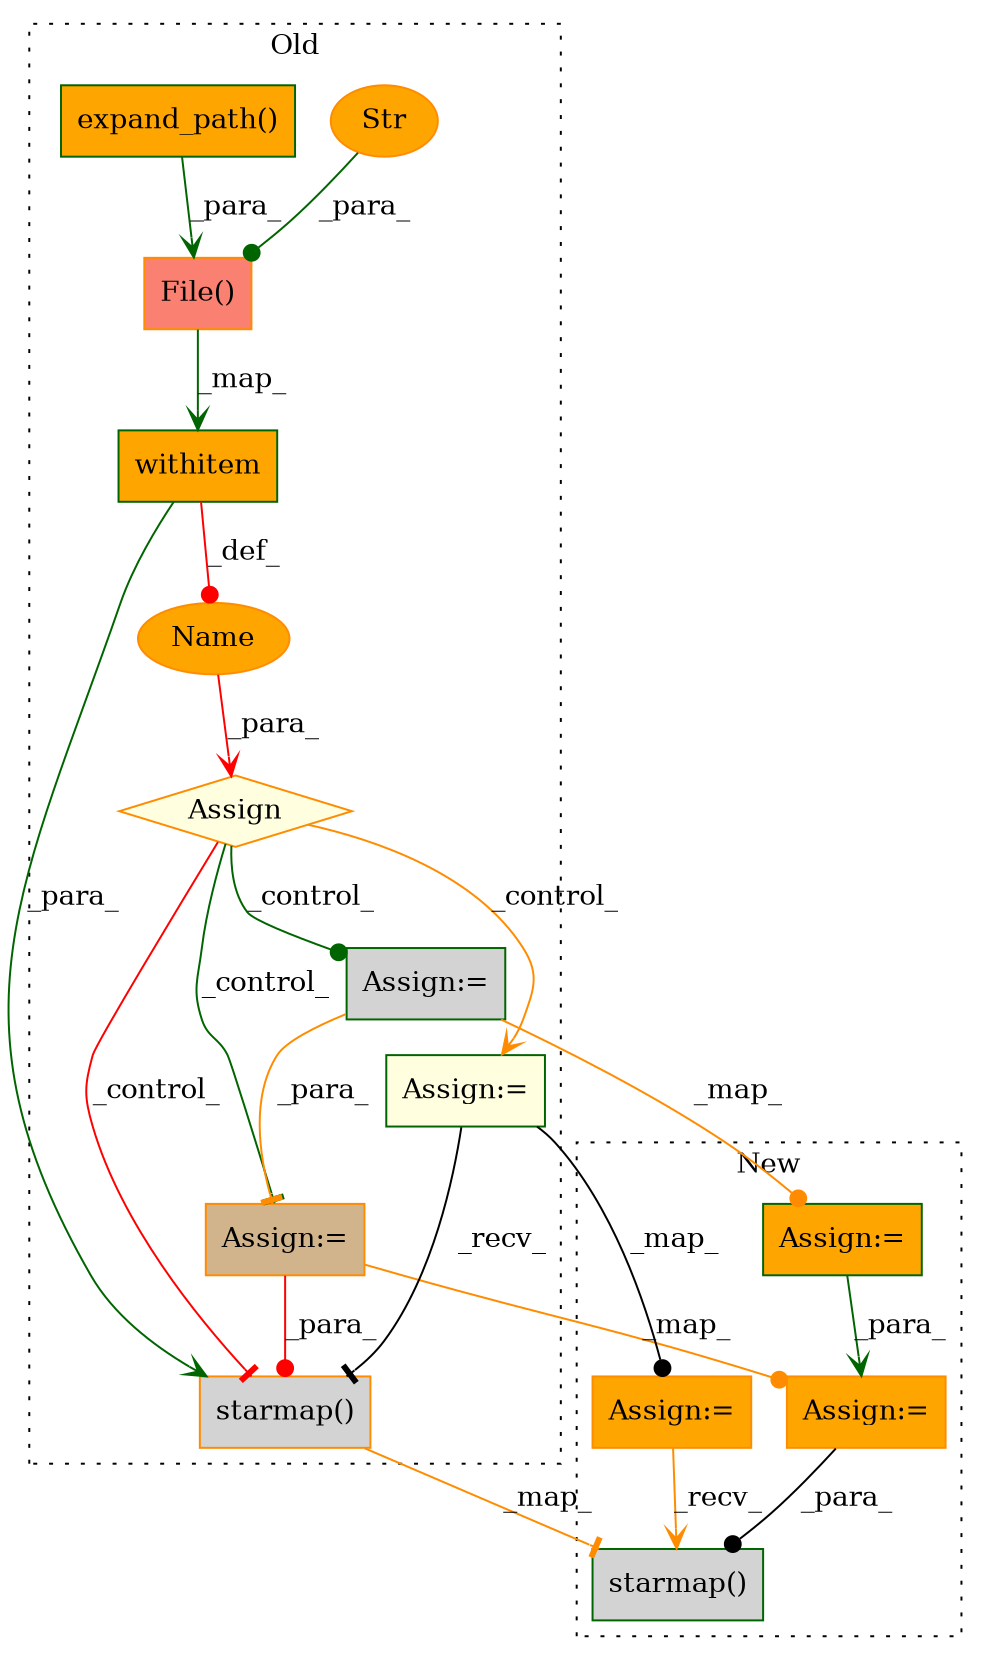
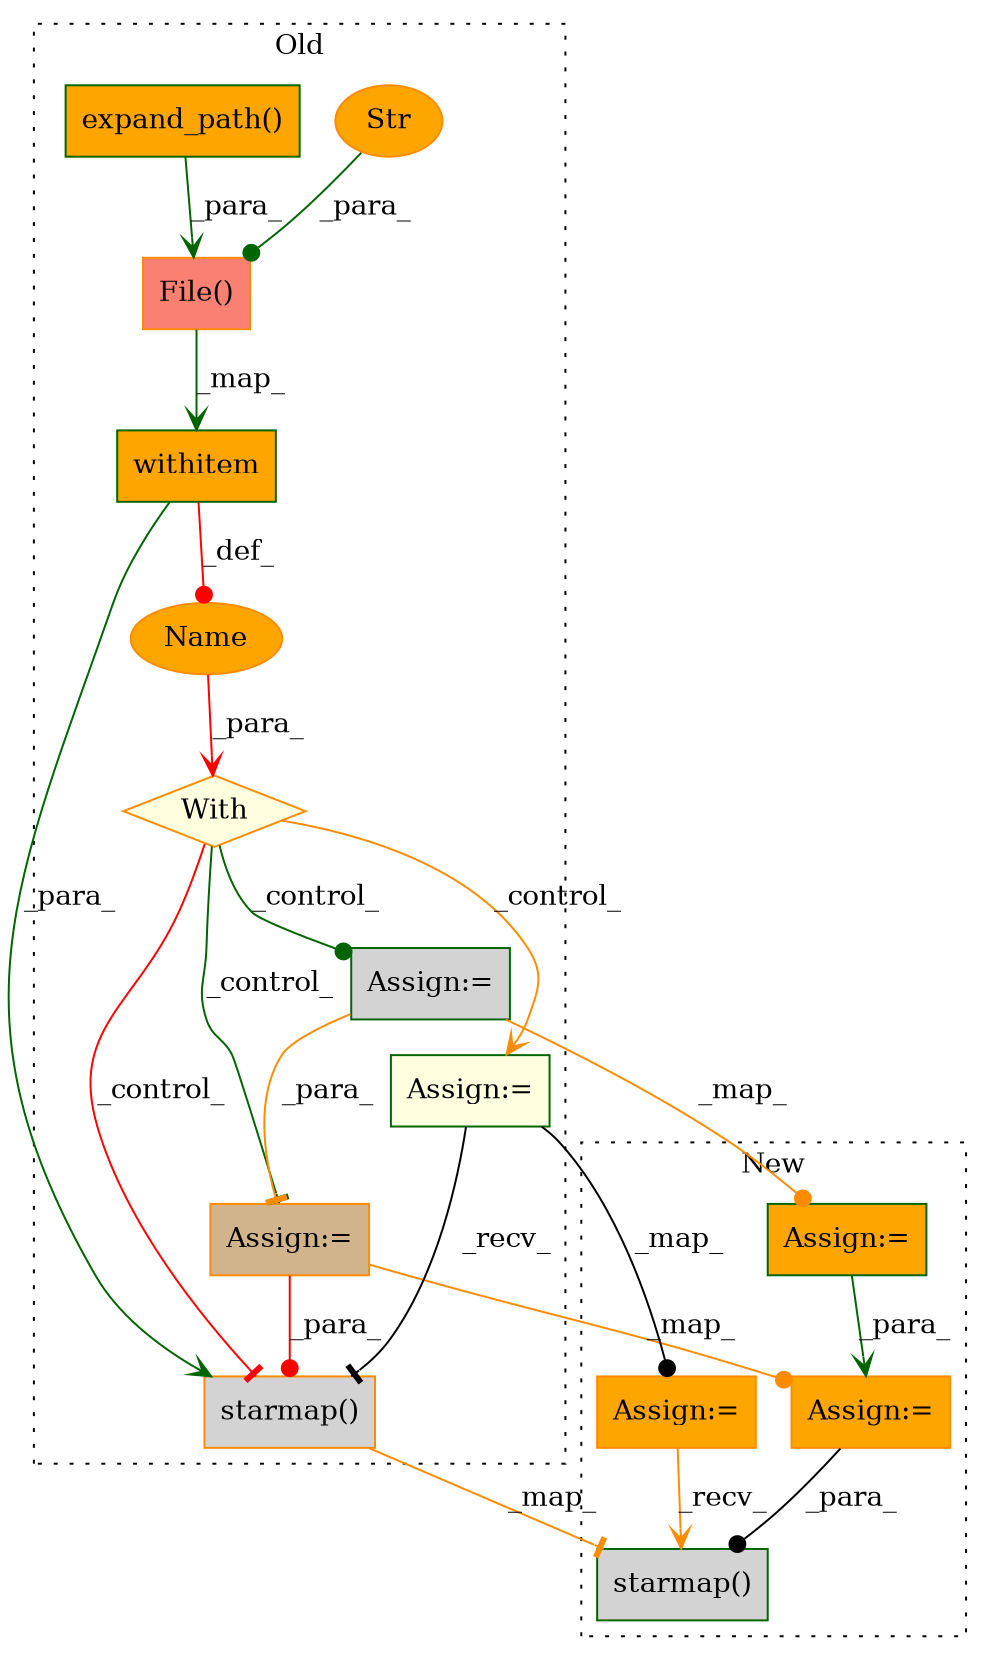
(236, 811) -> (214, 811)
